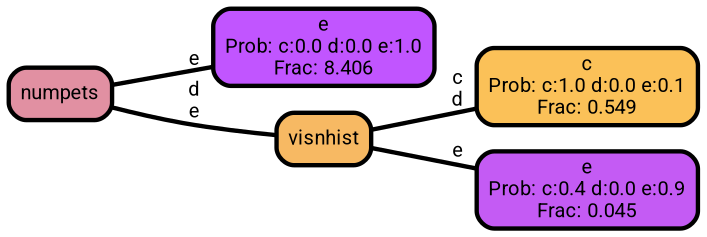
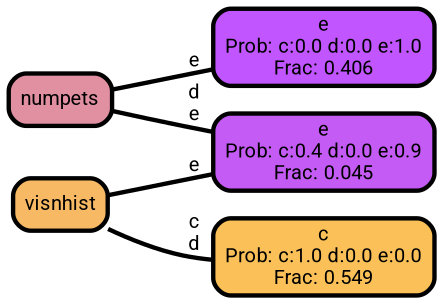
(324, 47) -> (324, 47)
(587, 87) -> (324, 257)
(194, 125) -> (163, 122)
